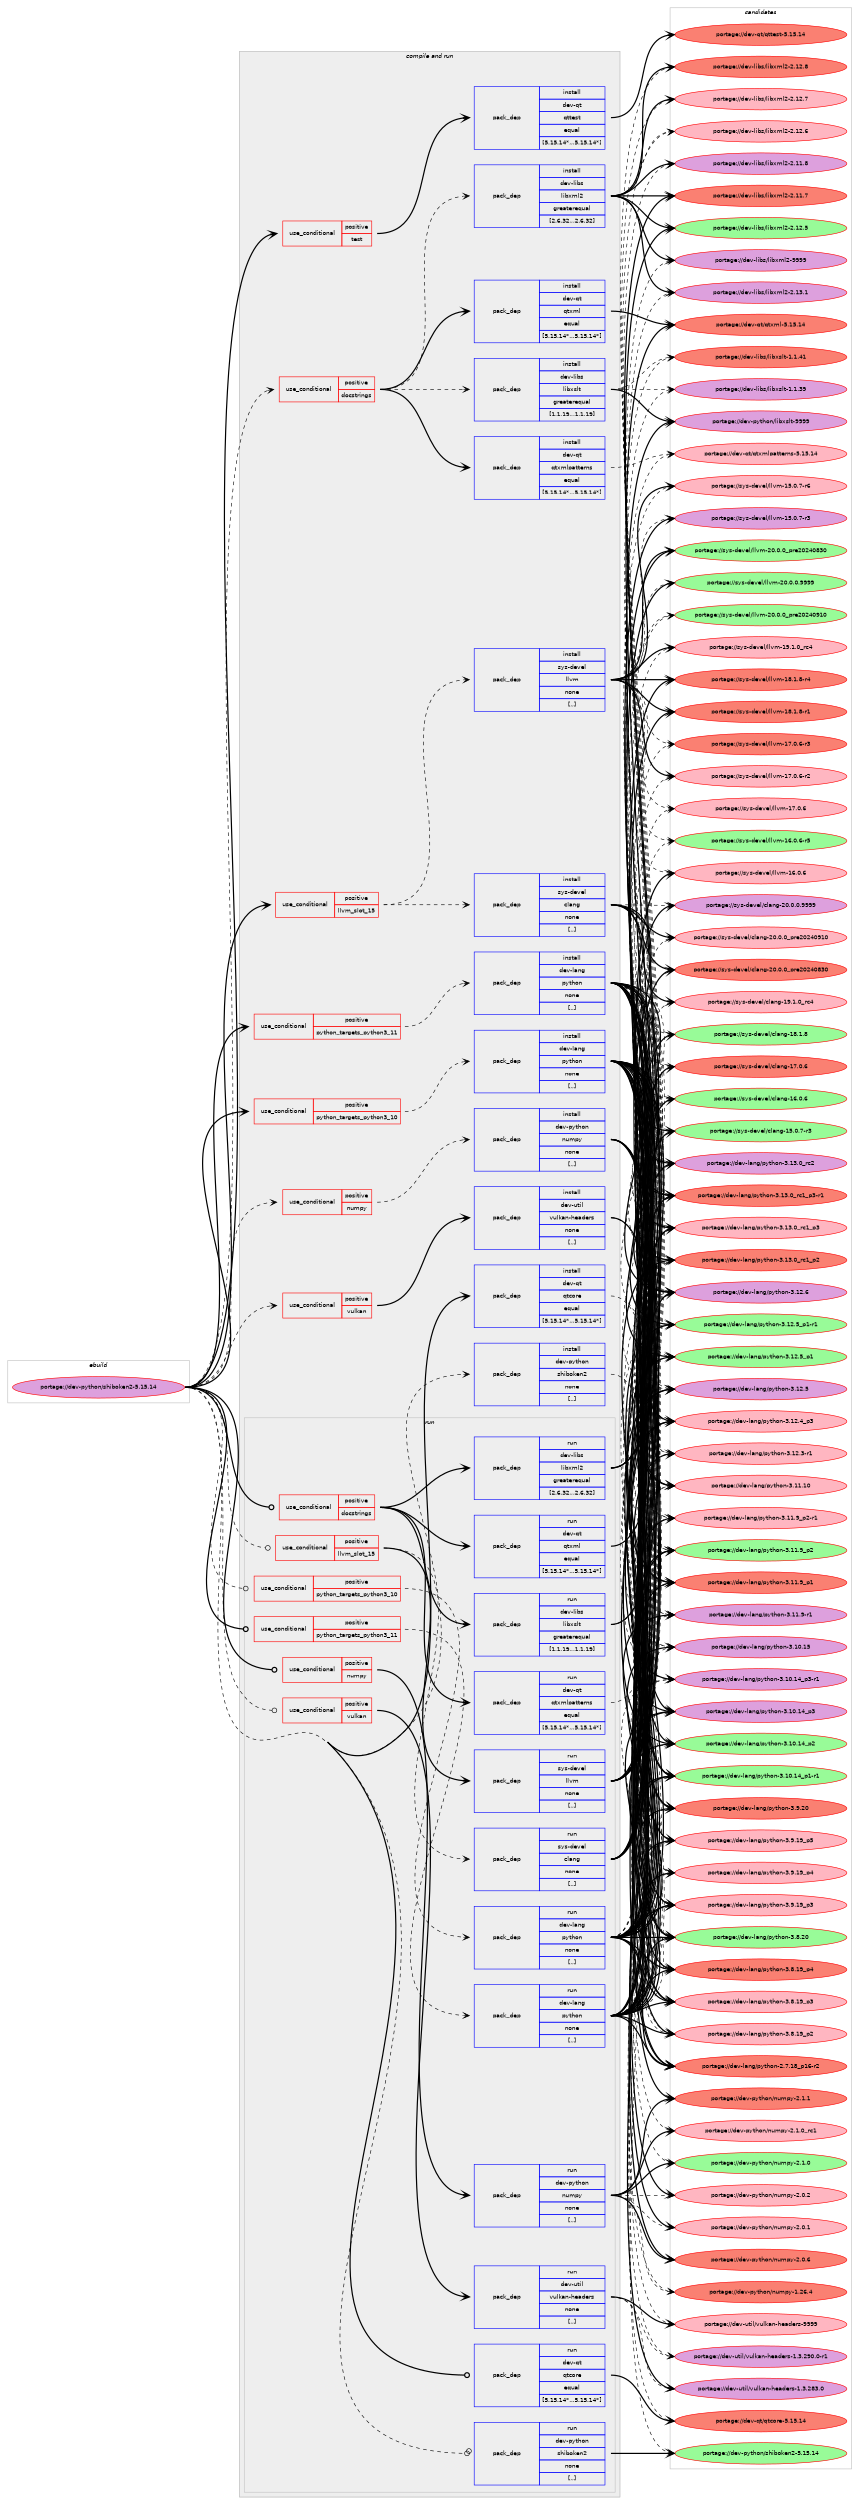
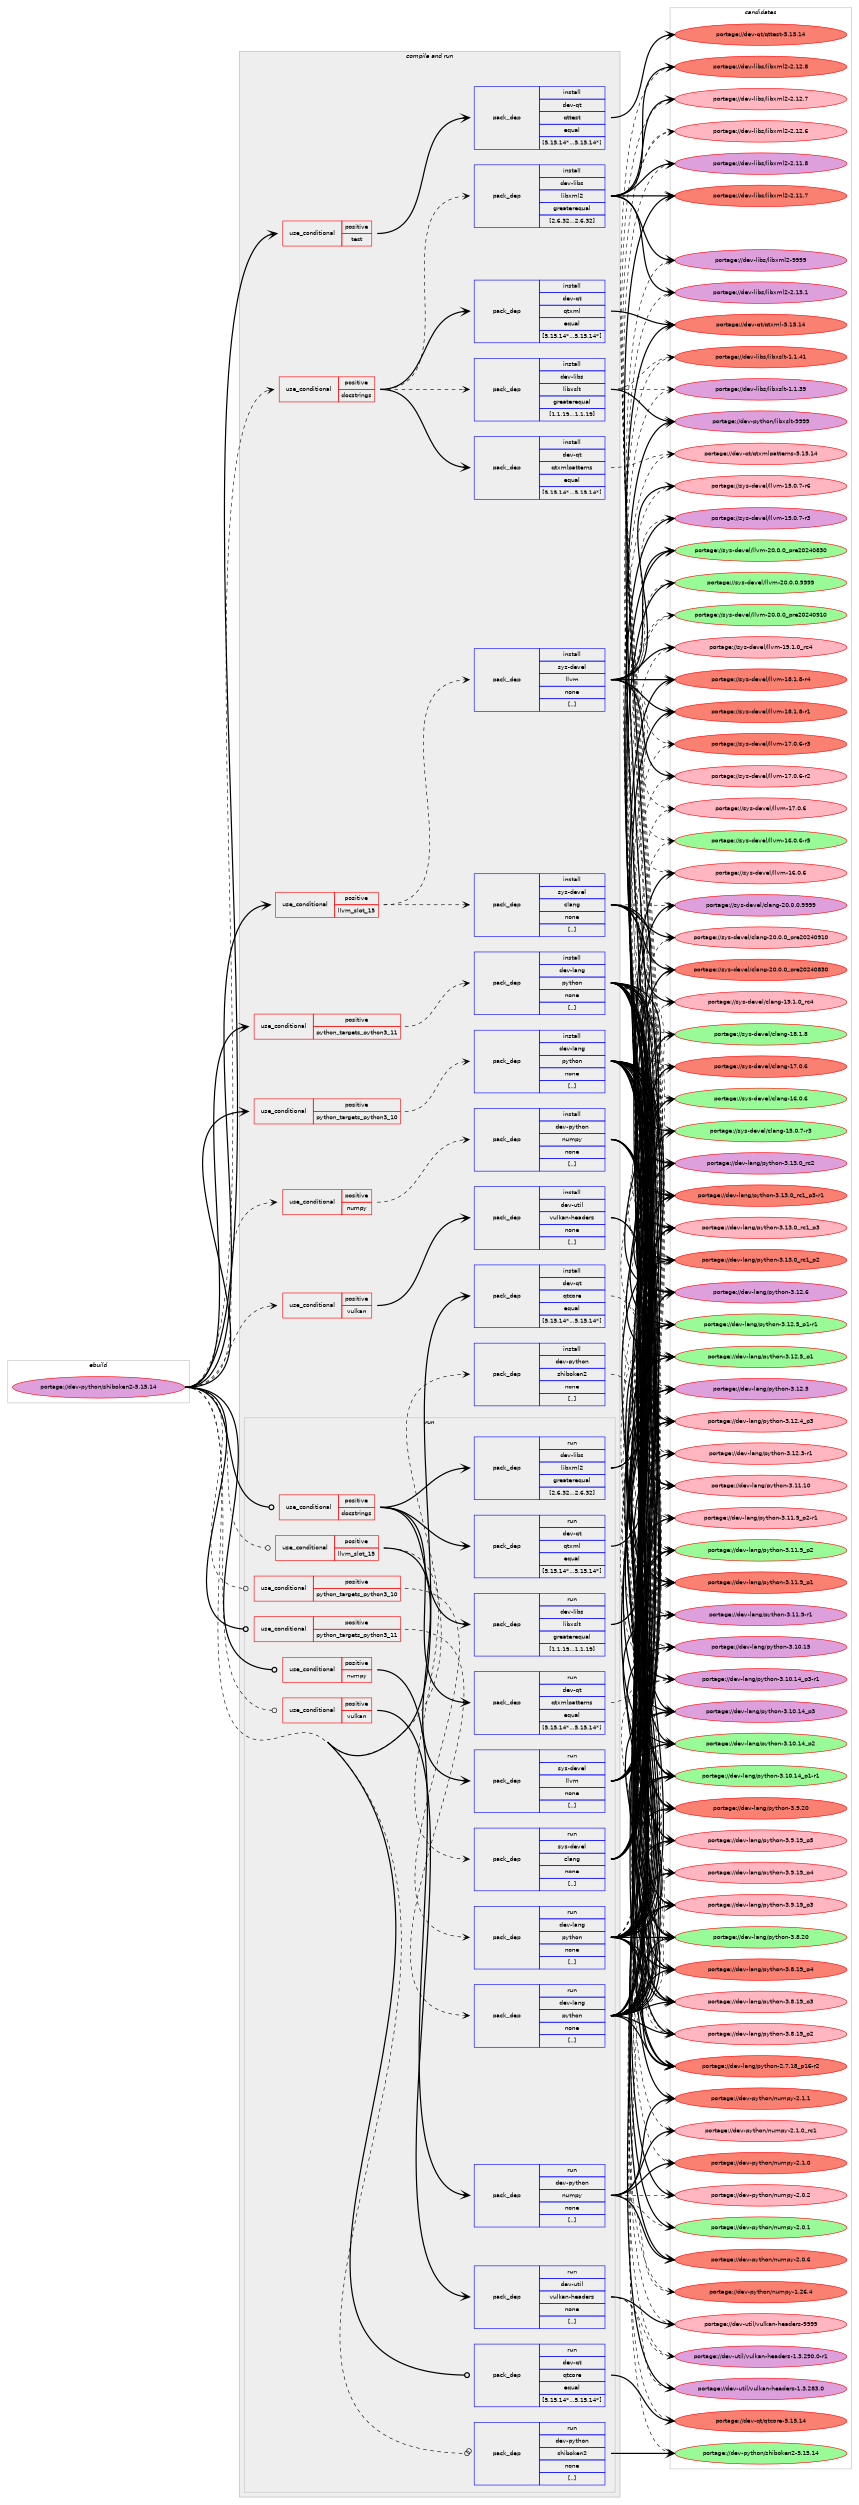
(761, 228) -> none
(761, 2163) -> (761, 2163)
(761, 2228) -> (761, 2228)
